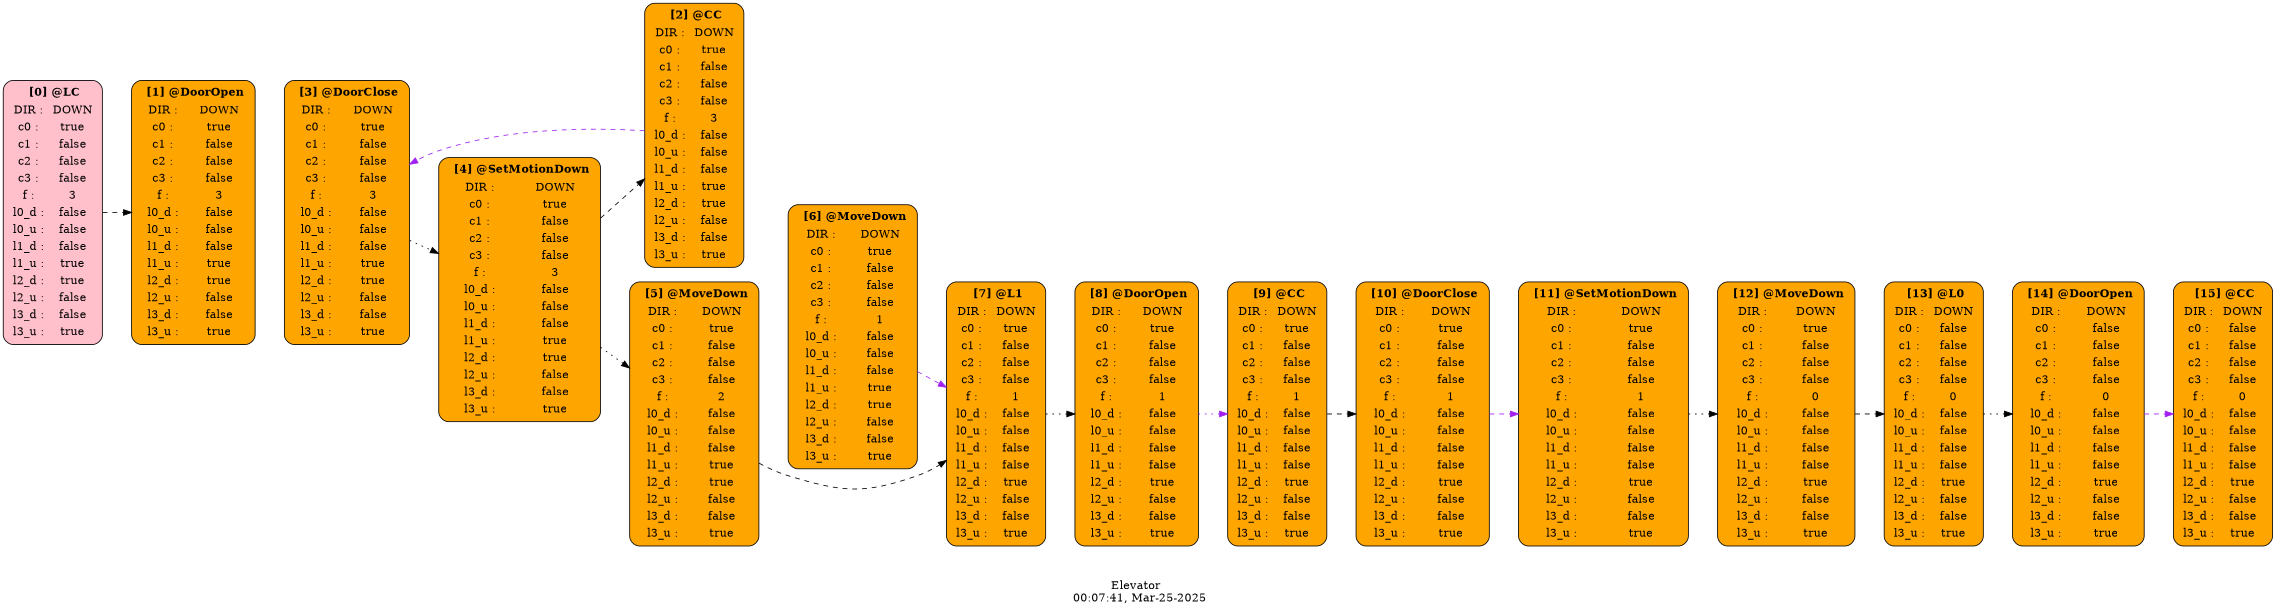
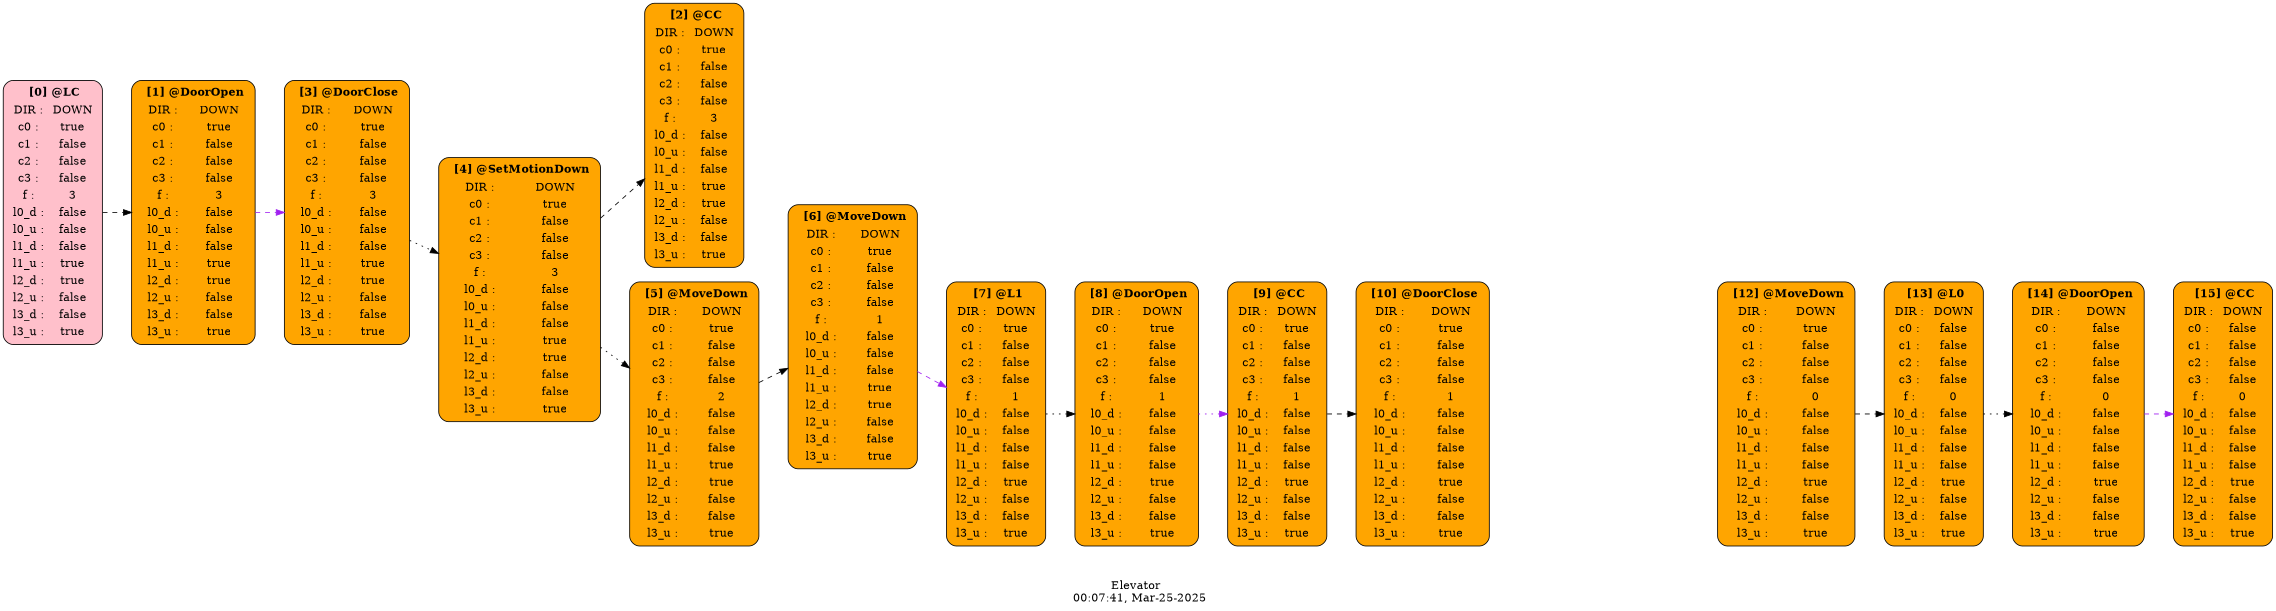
(529, 133) -> (266, 212)
(1603, 414) -> none
(849, 489) -> (770, 377)
